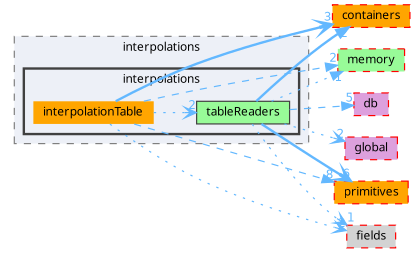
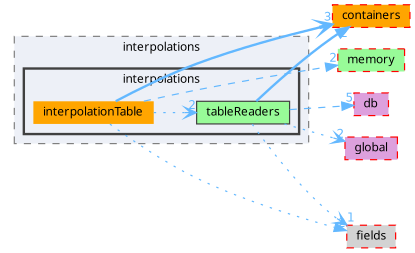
(291, 93) -> none
(217, 187) -> (217, 187)
(371, 192) -> none
